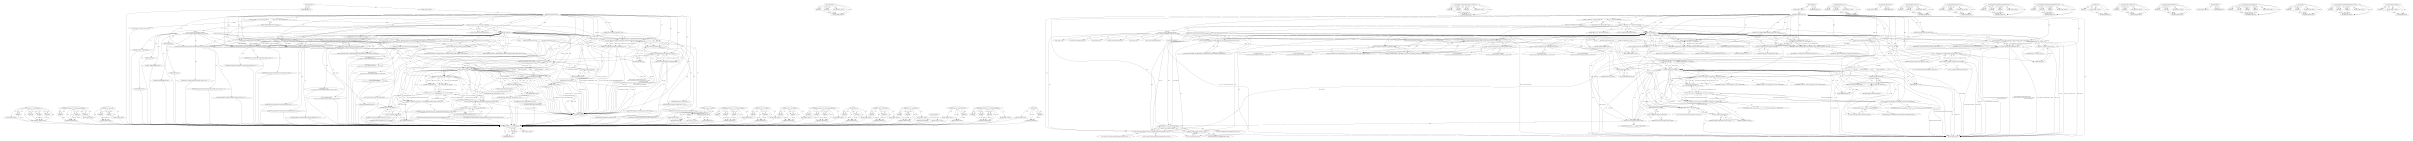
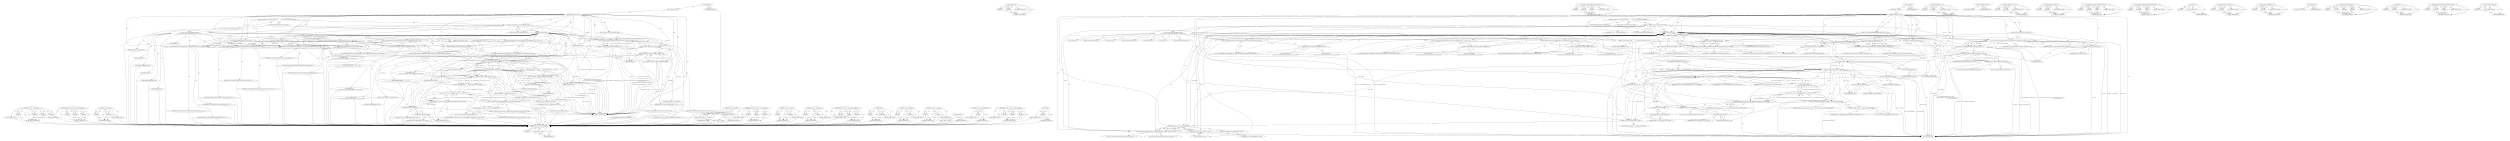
(1733, 47) -> none
none -> (1758, 47)
none -> (1814, 54)
none -> (546, 102)
